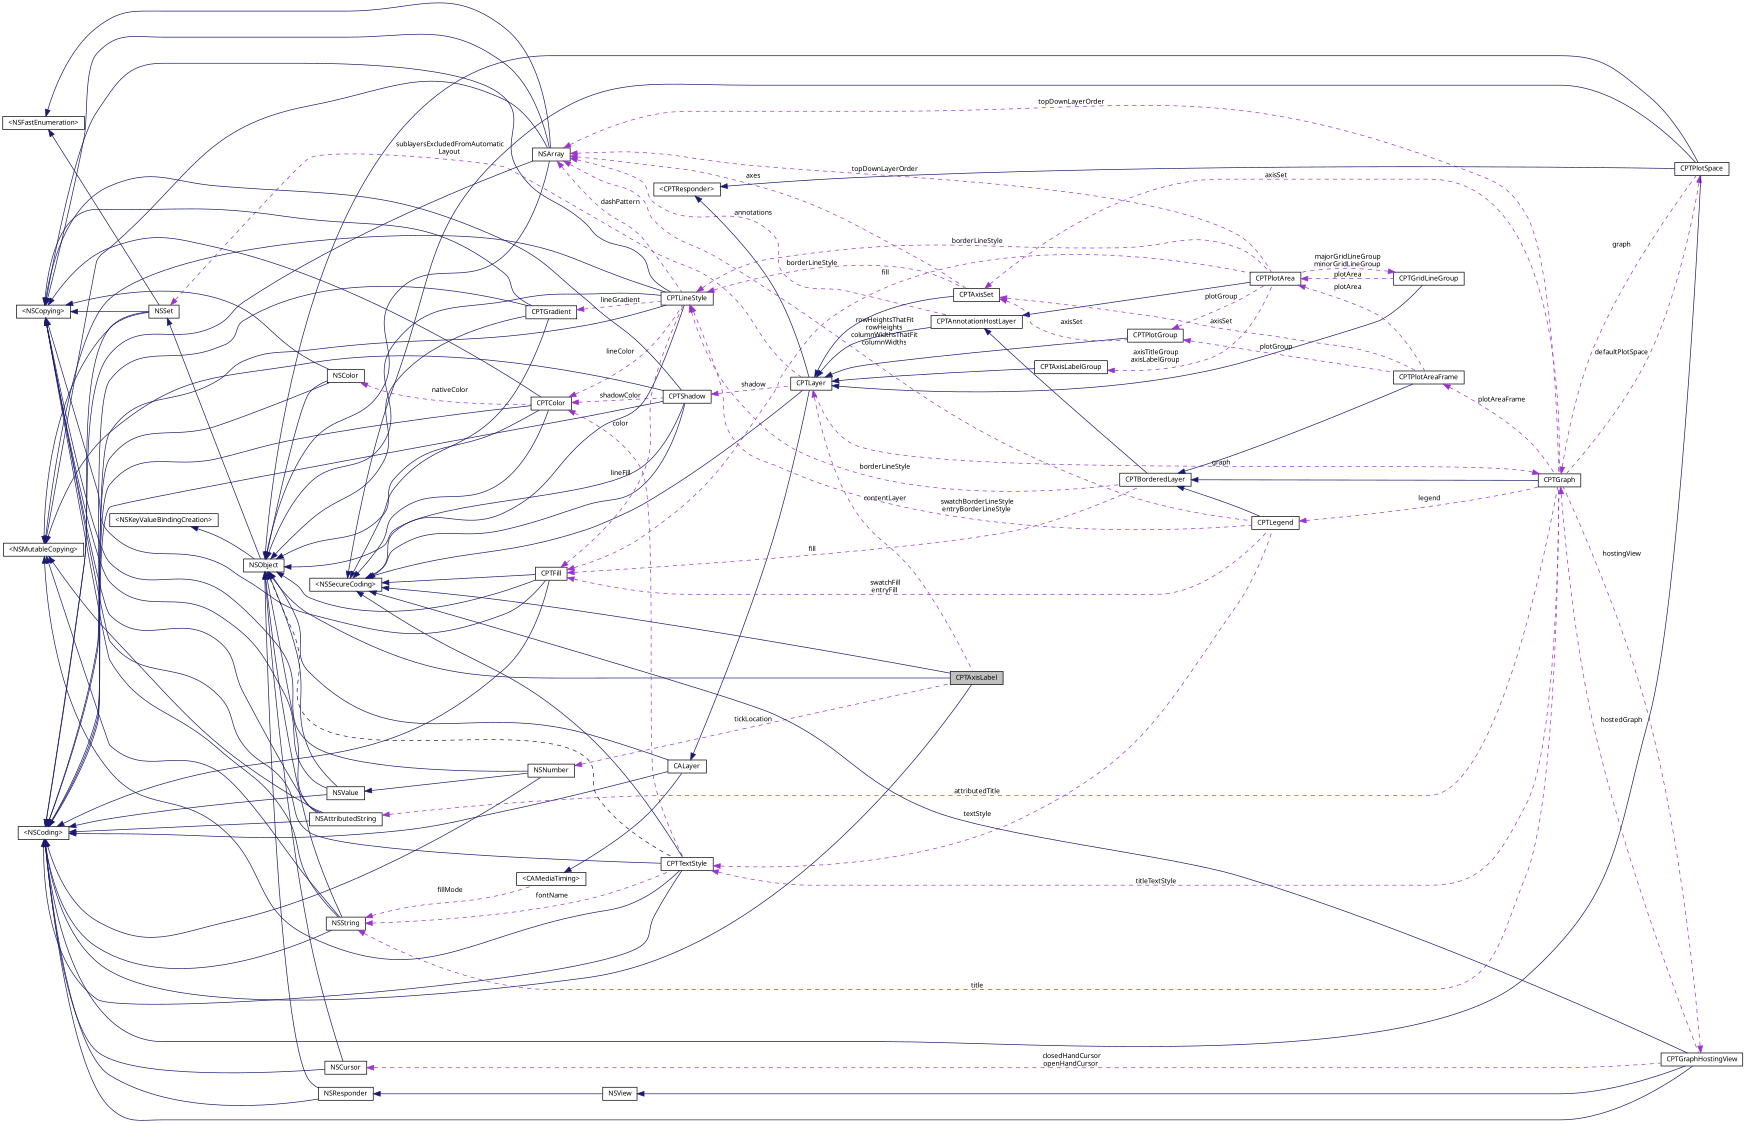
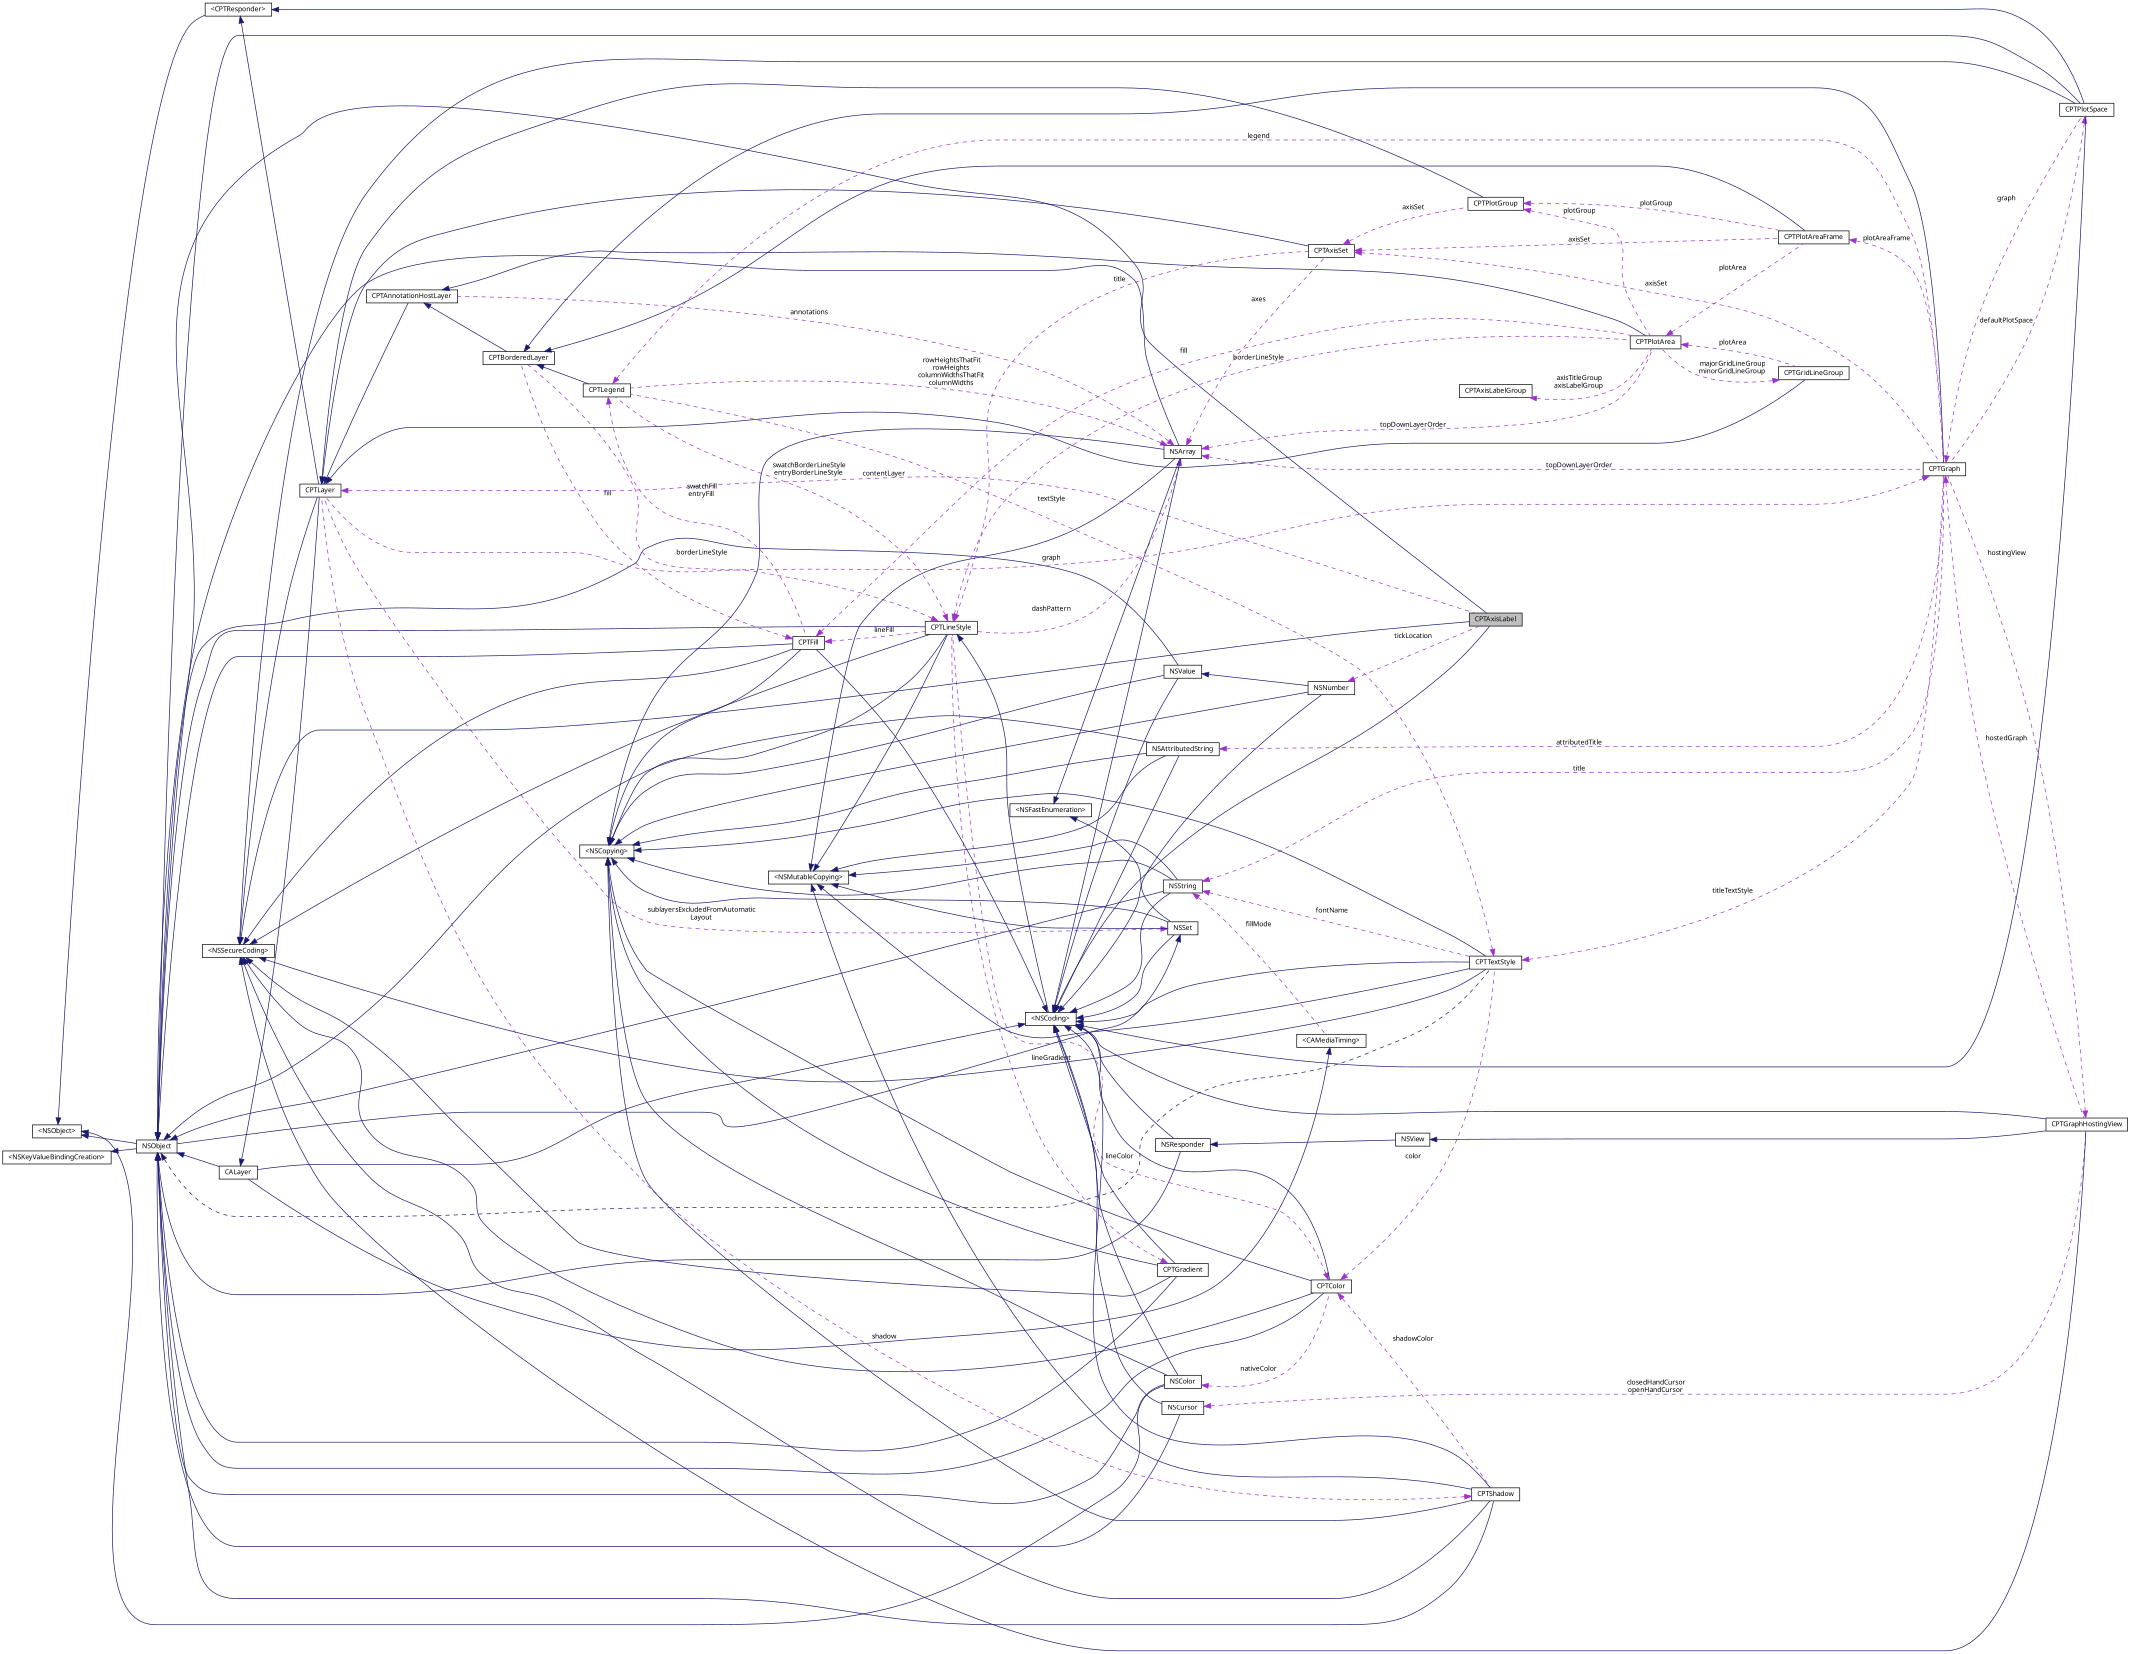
(811, 263) -> (1119, 280)
(937, 374) -> none
(191, 392) -> (1010, 823)
(913, 594) -> (701, 523)
none -> (57, 1131)
